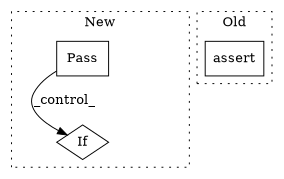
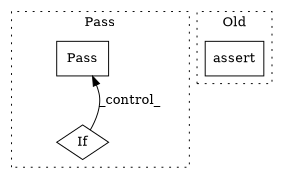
(100, 23) -> (100, 23)
(32, 102) -> (99, 108)
